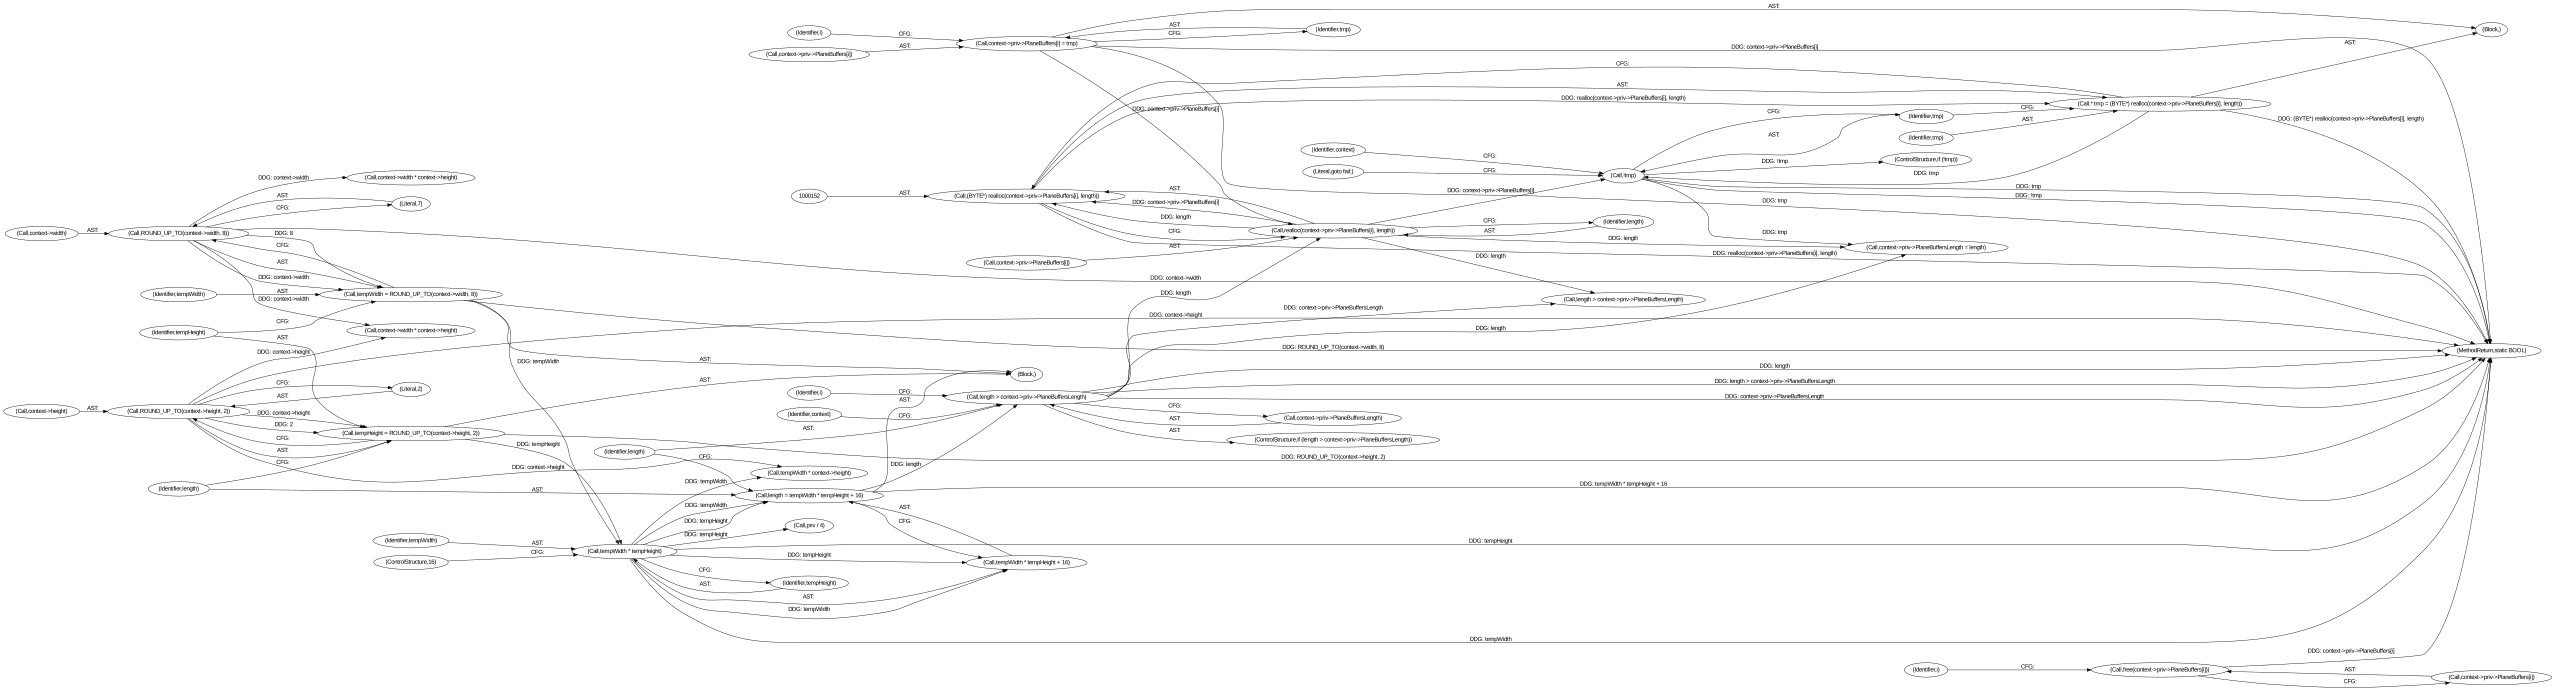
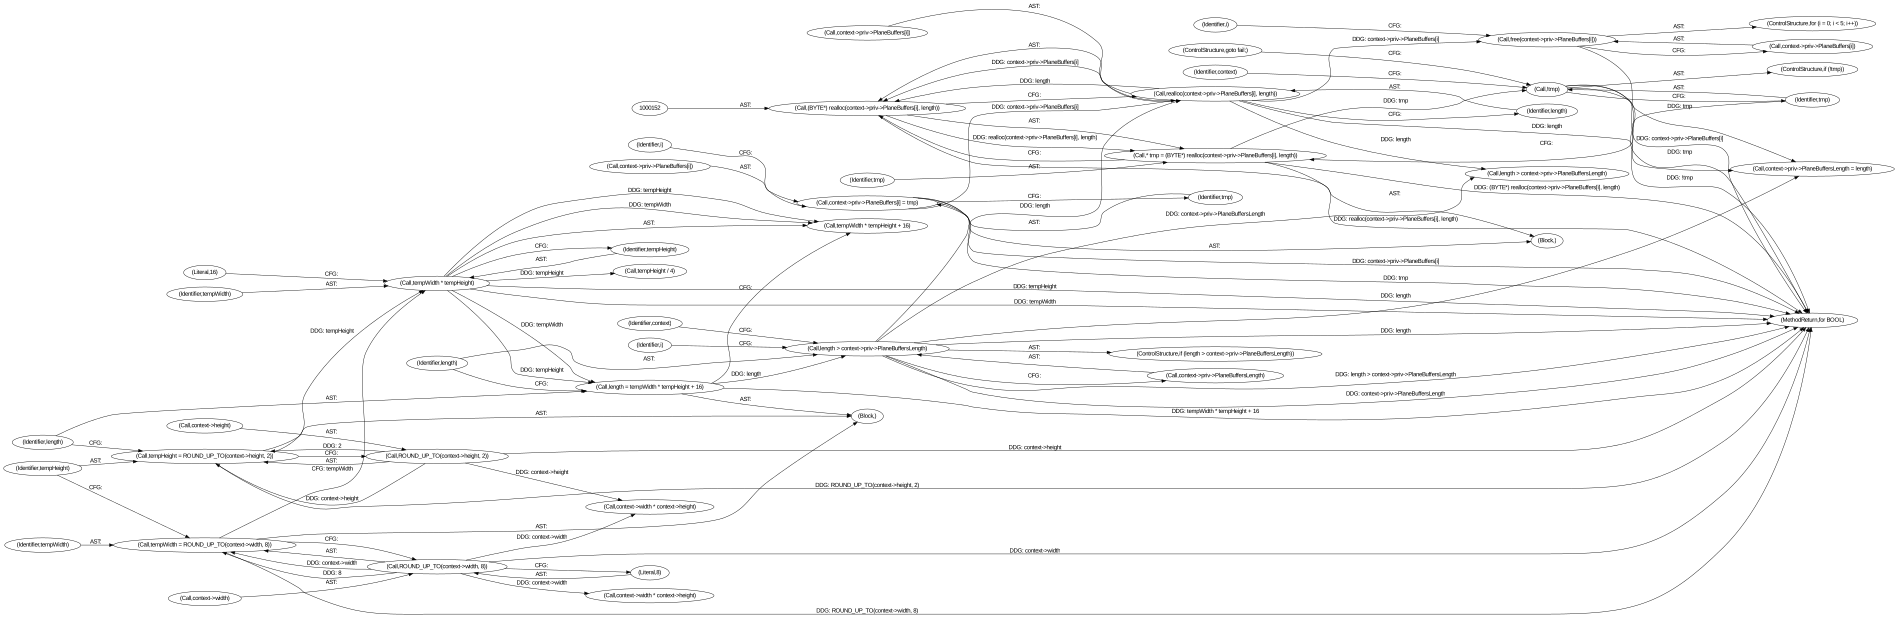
none -> (1812, 24)
(1775, 162) -> (1680, 74)
(1333, 172) -> (1215, 51)
(1485, 202) -> (1347, 47)
(411, 204) -> (650, 573)
(2492, 351) -> (1812, 320)
(538, 362) -> (332, 469)
(411, 389) -> none
(809, 473) -> none
(934, 523) -> none
(809, 526) -> (650, 271)
(411, 562) -> (205, 273)
